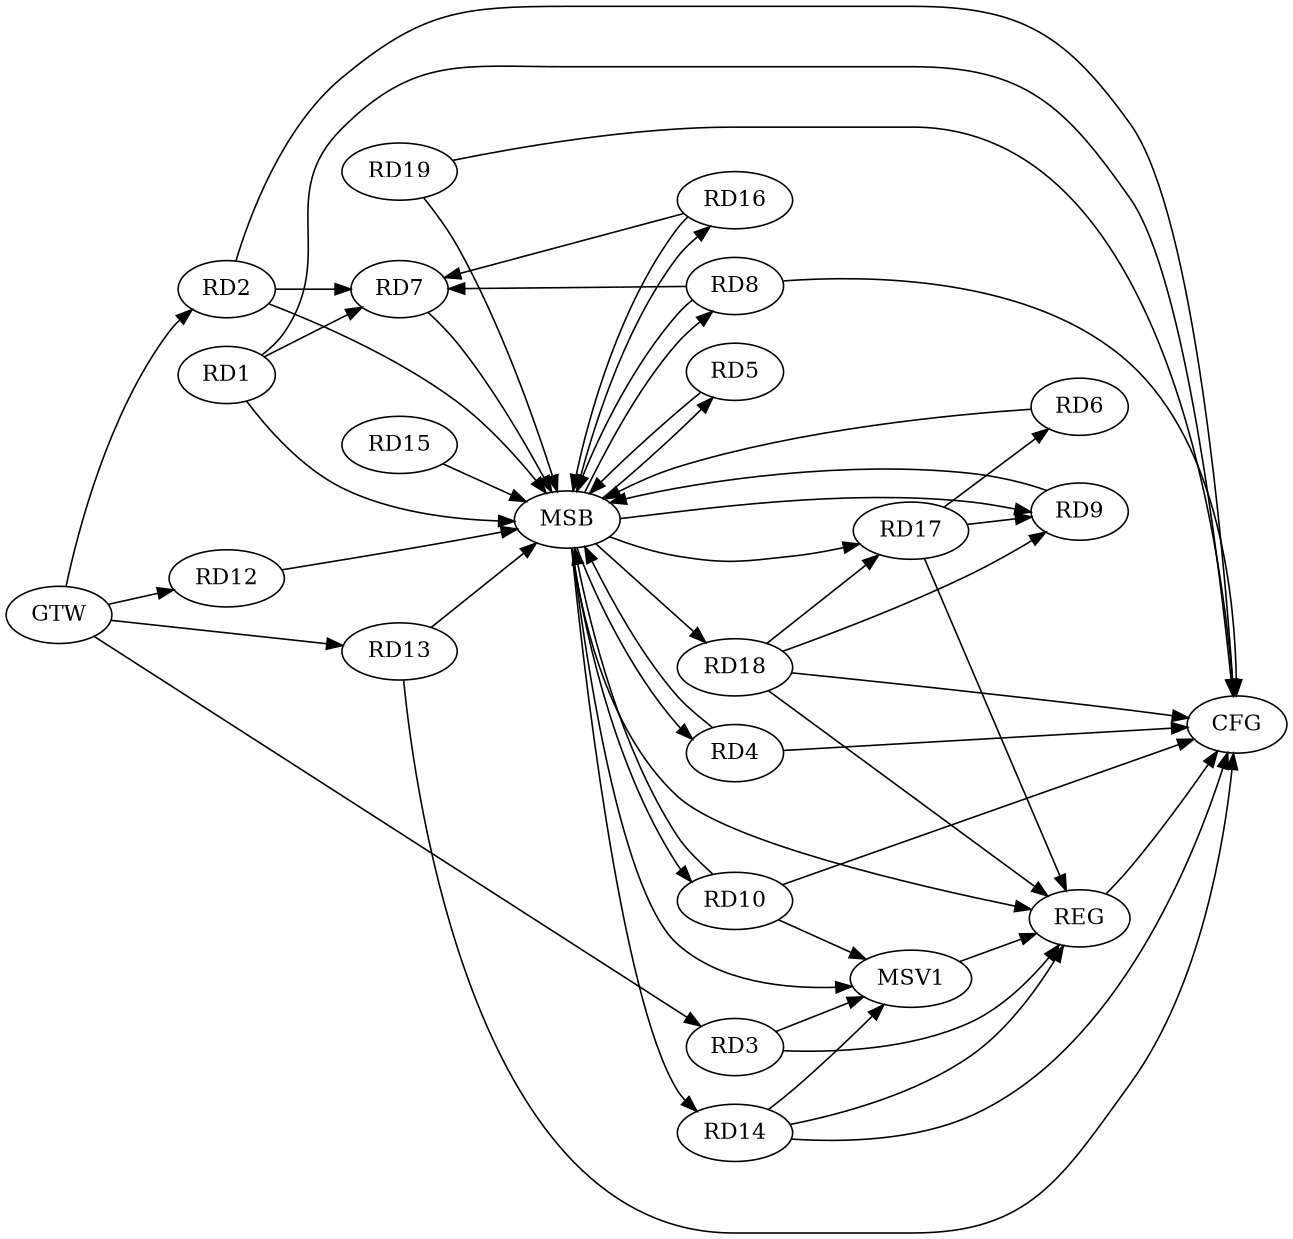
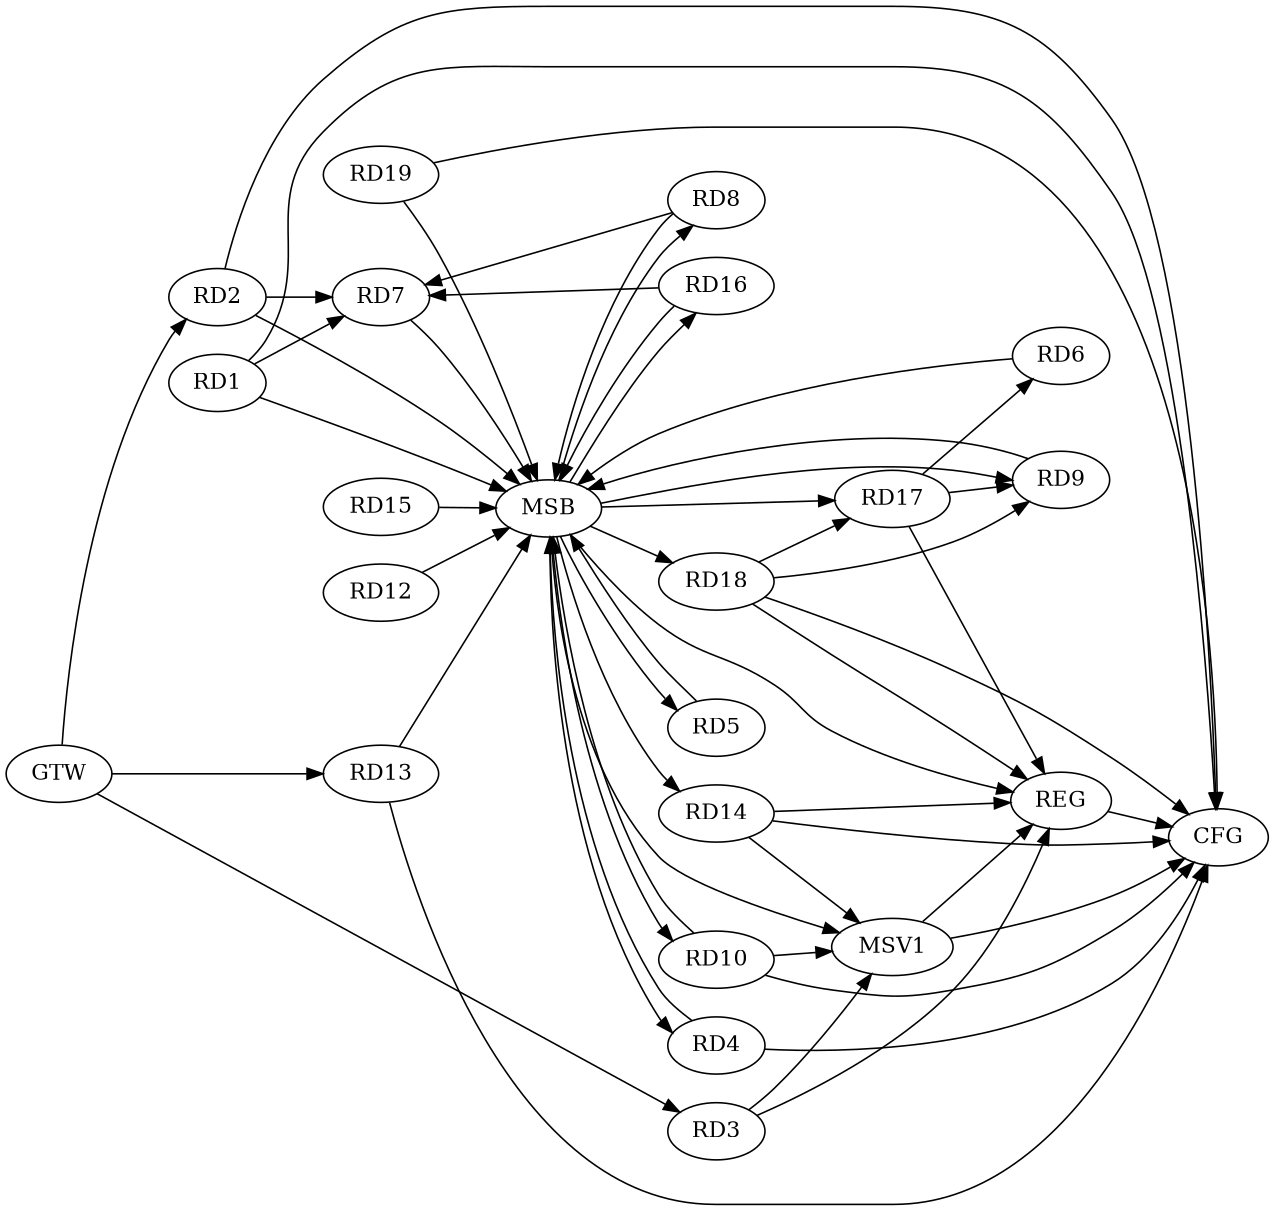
(1121, 357) -> (1064, 912)
(133, 599) -> none
